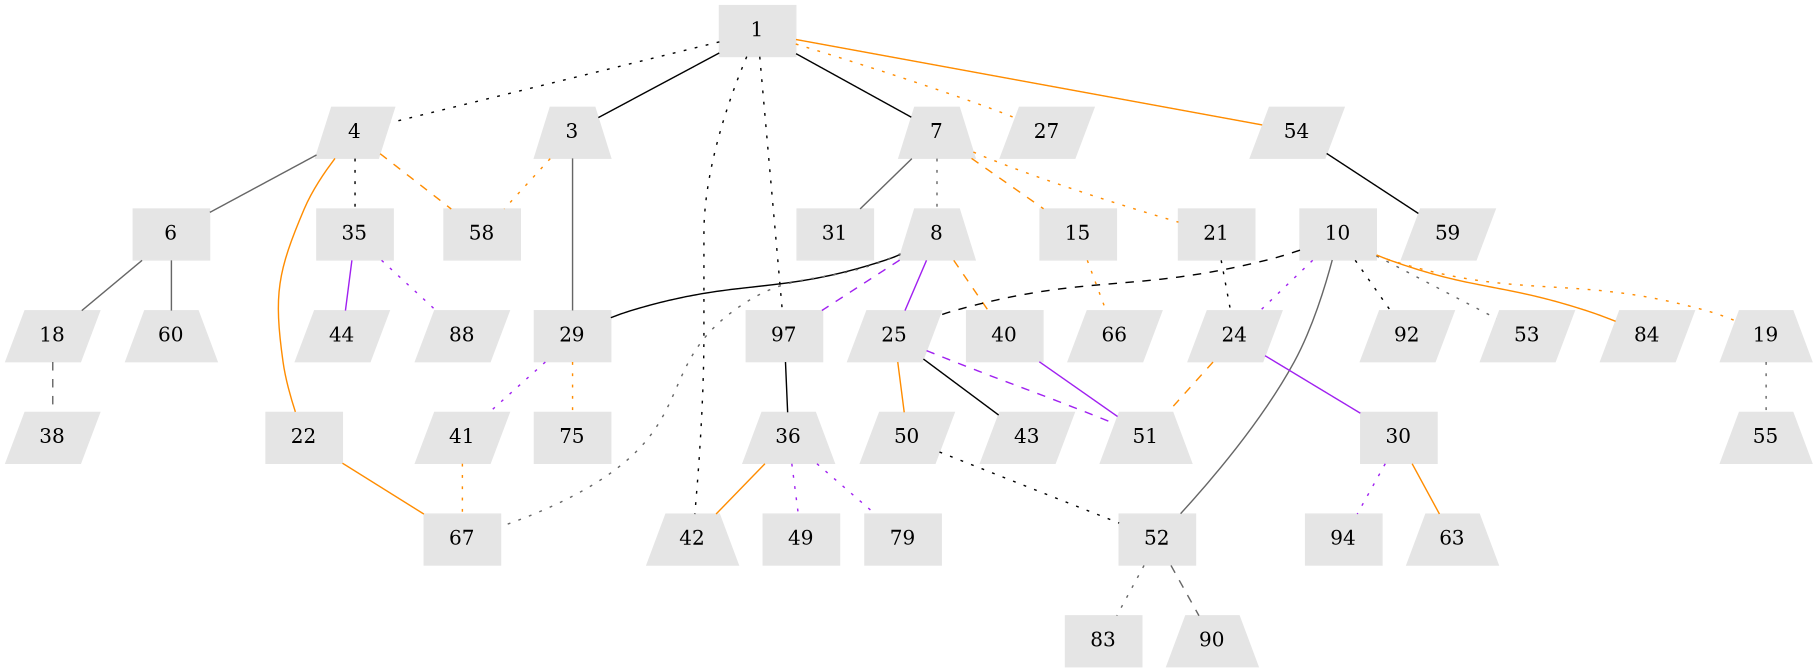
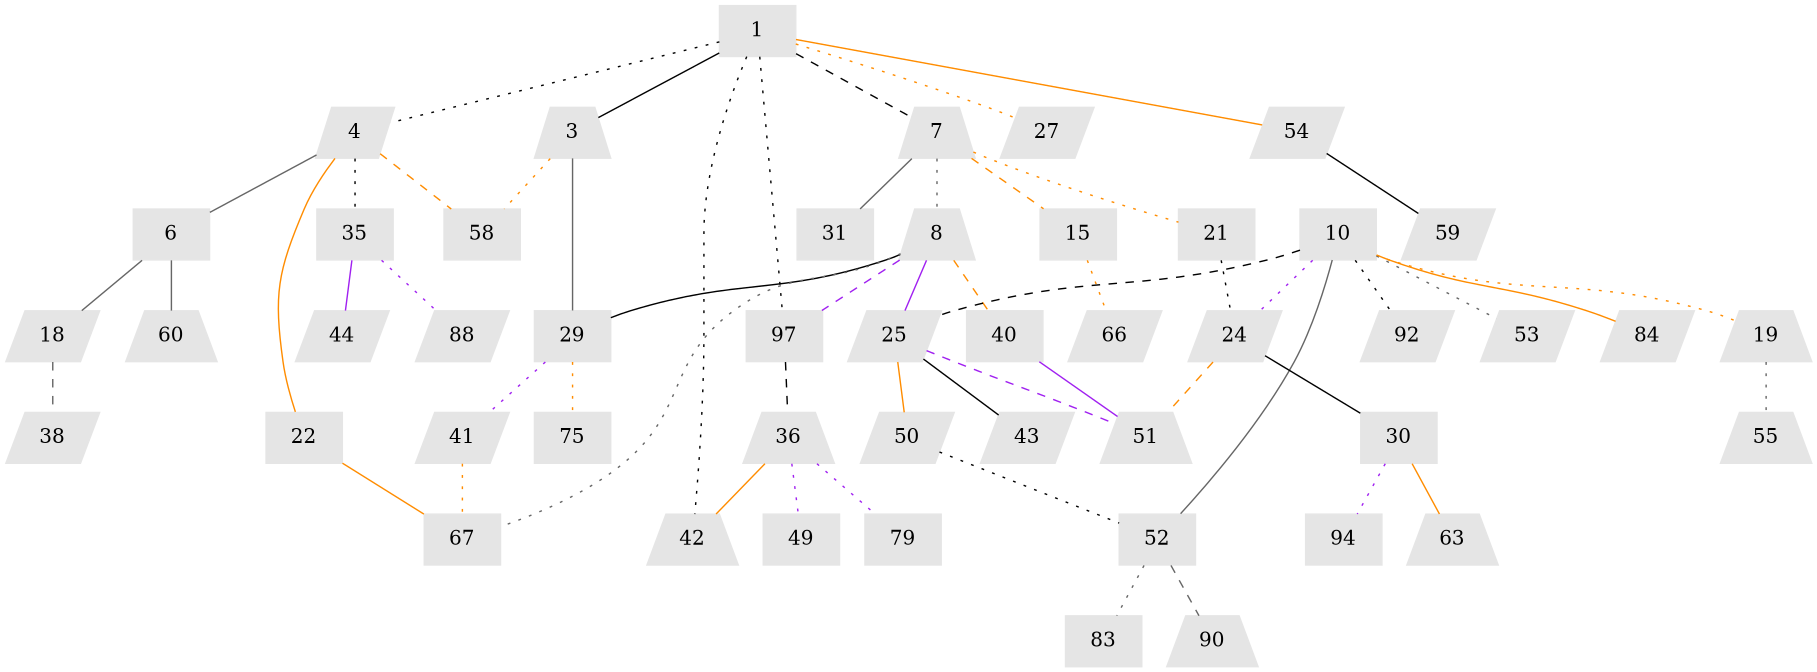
(854, 85) -> (854, 85)
(1313, 384) -> (1313, 384)
(787, 387) -> (787, 387)
